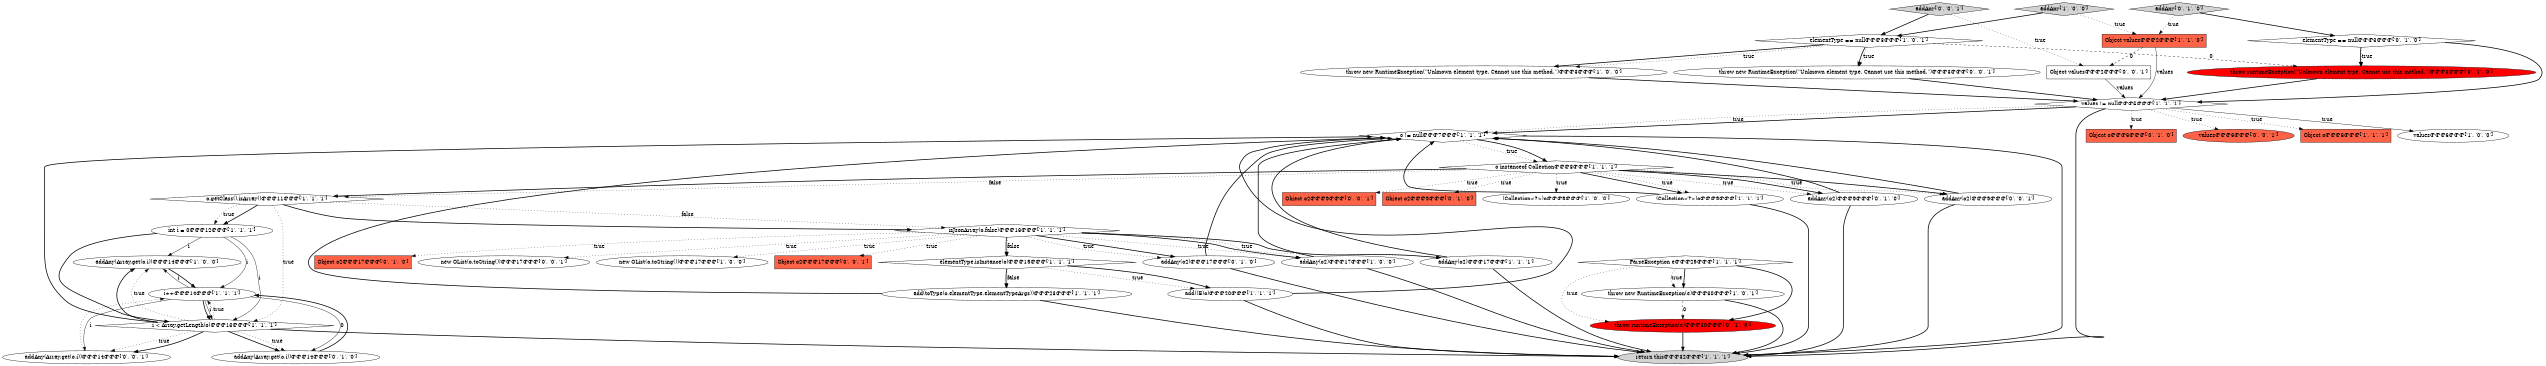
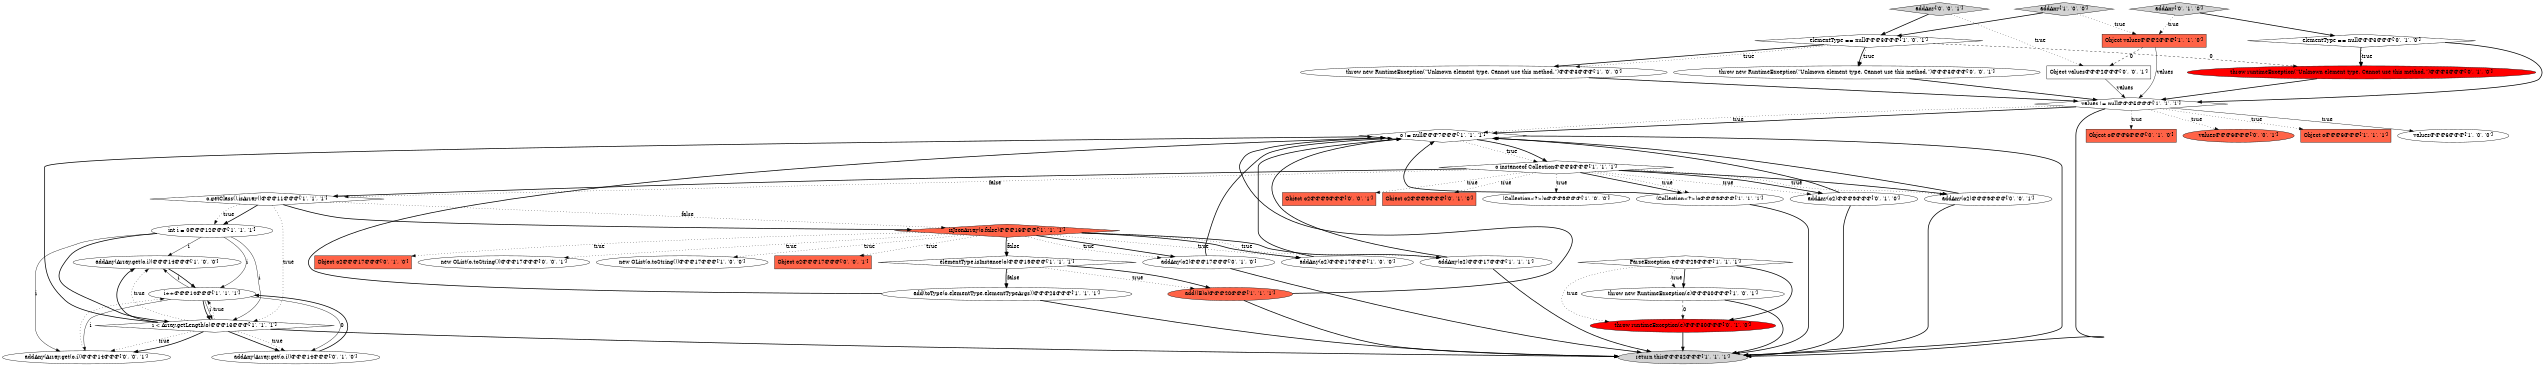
(1007, 231) -> (1007, 231)
none -> (49, 254)
(1230, 294) -> (1230, 294)
(1502, 316) -> none
